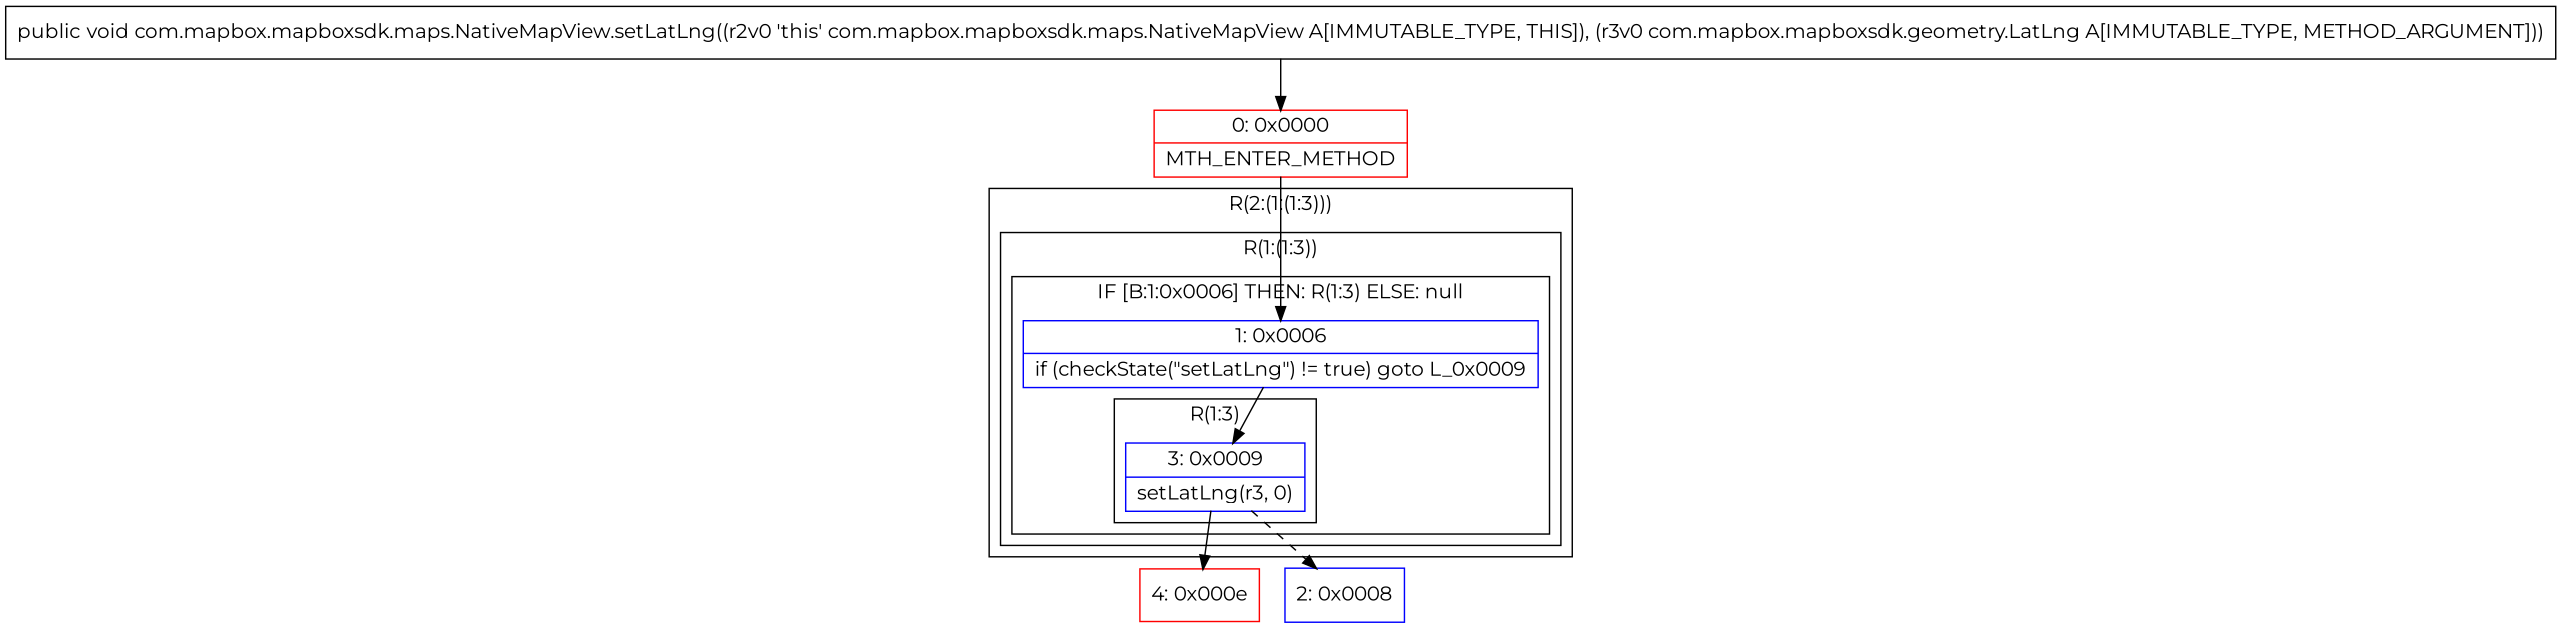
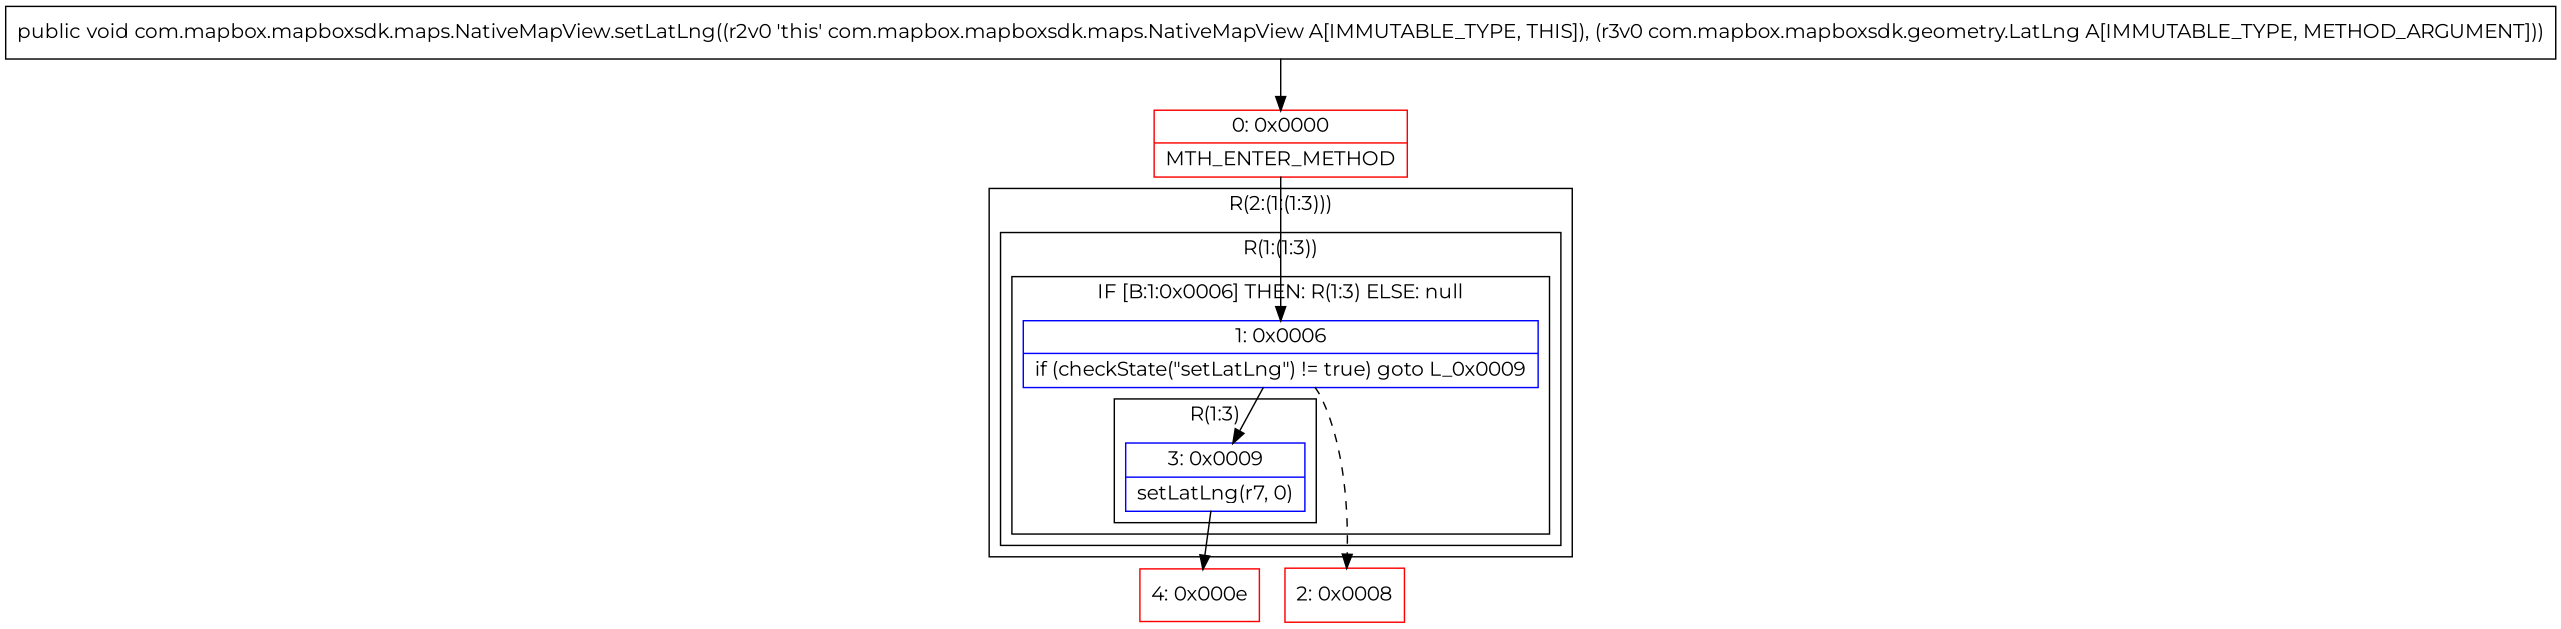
(1215, 494) -> (1215, 494)
(1279, 535) -> (1342, 468)
(1345, 595) -> (1345, 595)
